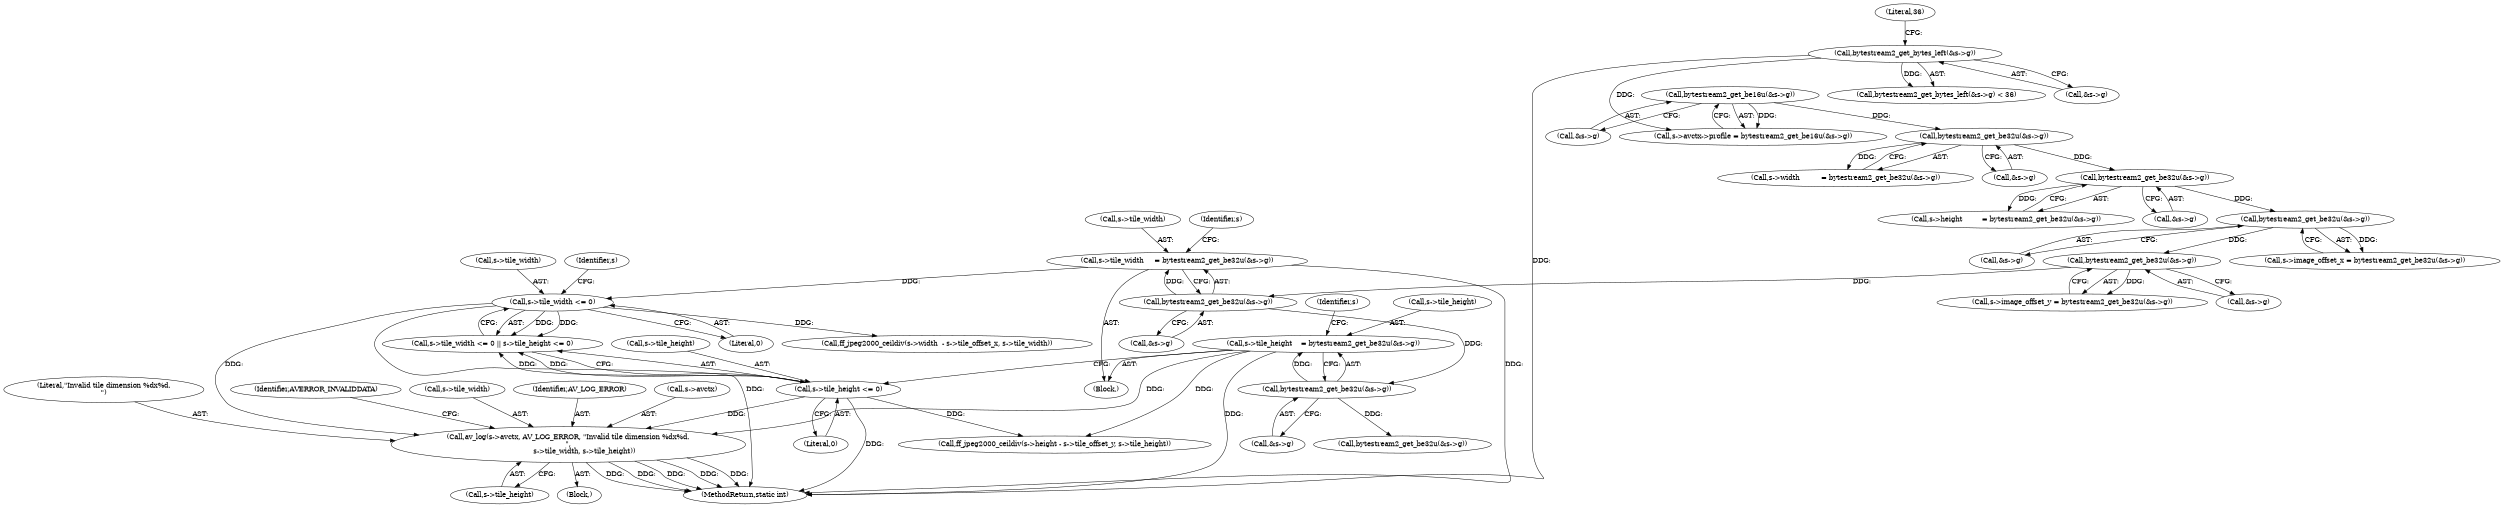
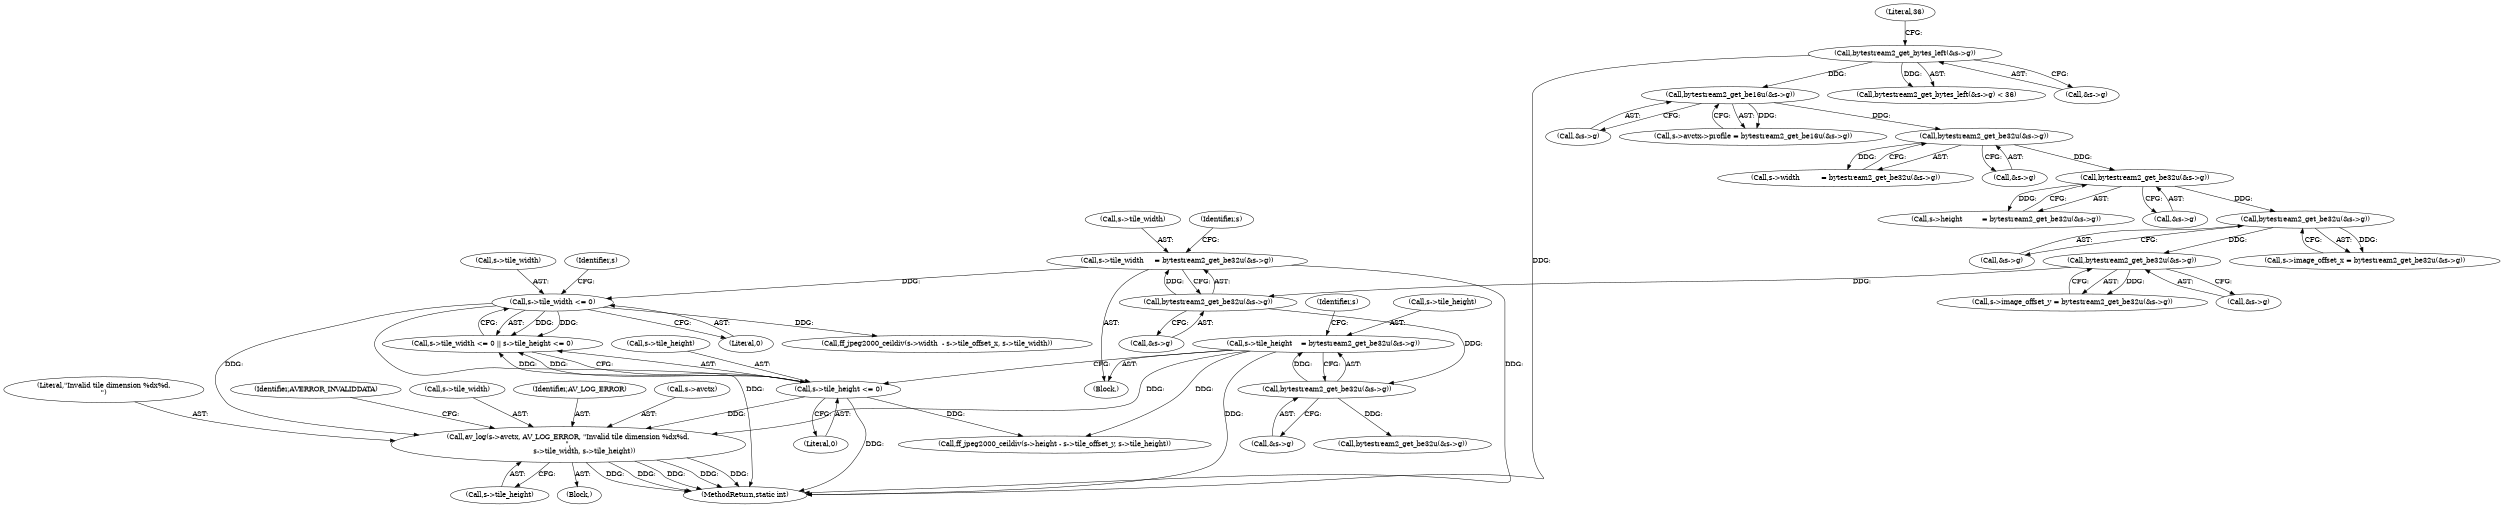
(1676, 71) -> (1820, 74)
